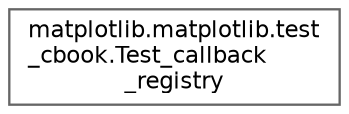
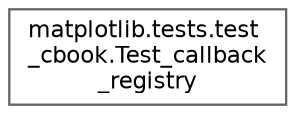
(174, 57) -> (148, 57)
